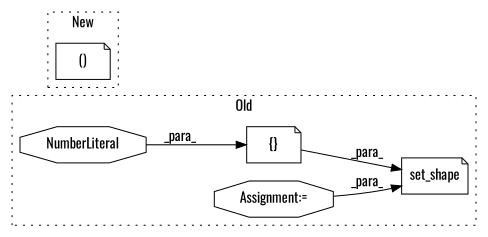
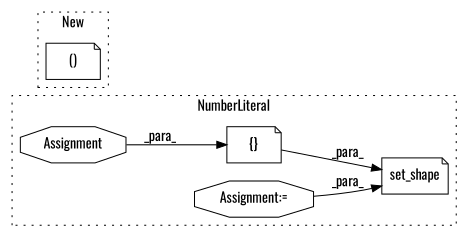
(244, 107) -> (234, 107)
(83, 145) -> (73, 145)
